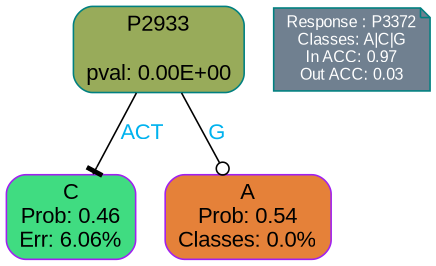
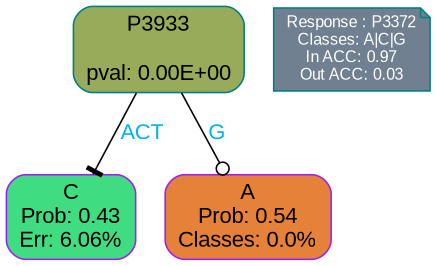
(159, 49) -> (159, 49)
(71, 217) -> (71, 217)
